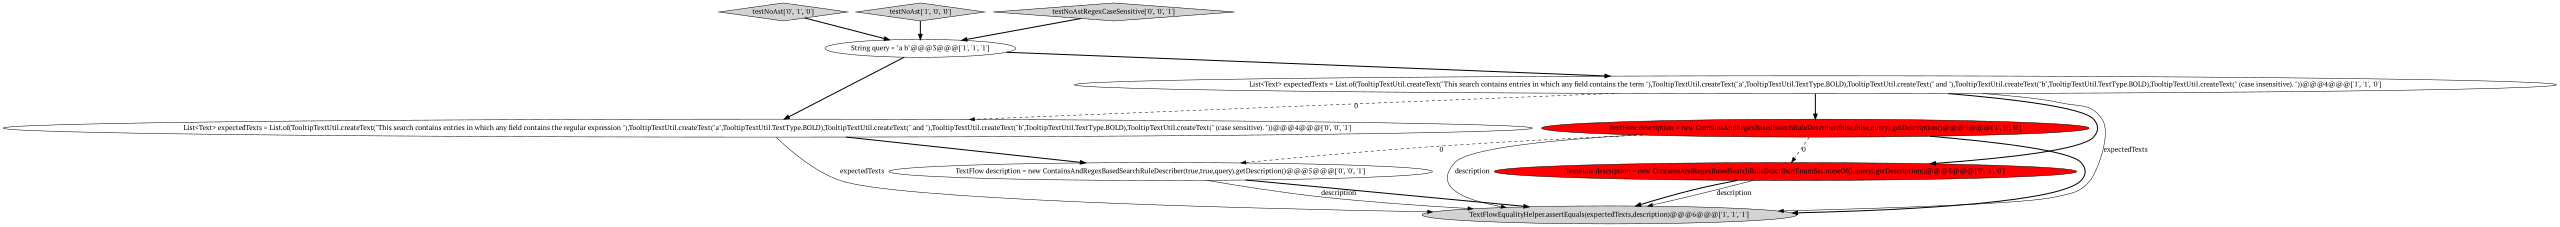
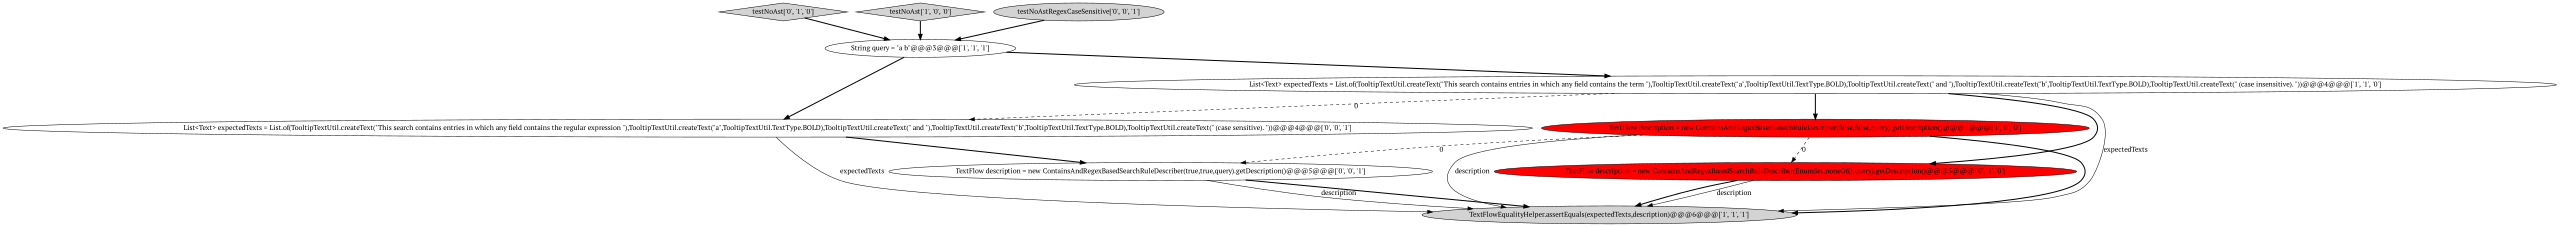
(1114, 12) -> (1079, 12)
